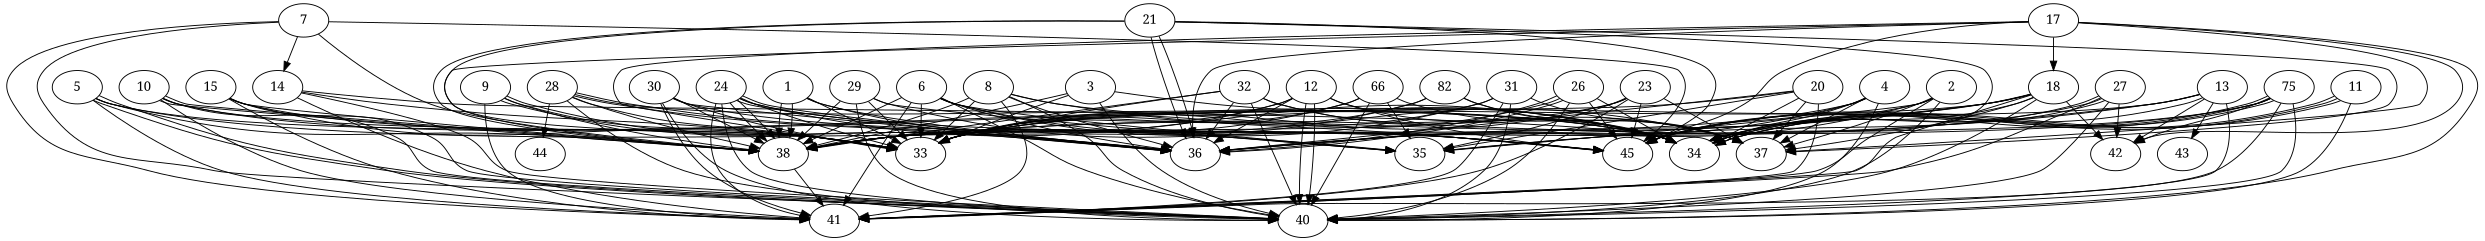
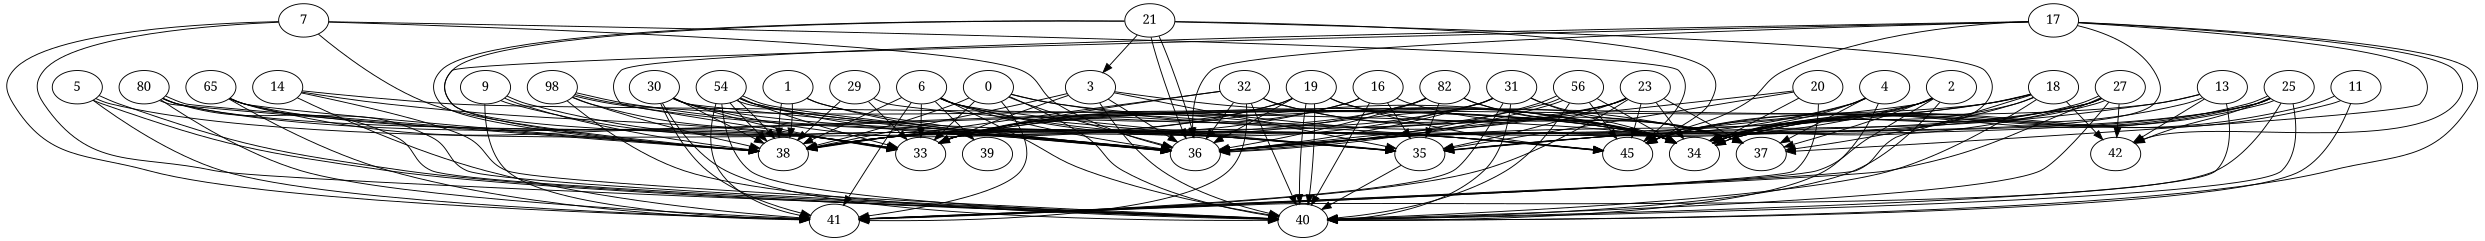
(292, 49) -> (758, 41)
(2099, 49) -> (1123, 50)
(2054, 52) -> (2003, 127)
(144, 87) -> (144, 87)
(211, 87) -> (211, 87)
(552, 87) -> (552, 87)
(721, 87) -> (721, 87)
(988, 87) -> (988, 87)
(1311, 87) -> (1311, 87)
(1378, 87) -> (1378, 87)
(1579, 87) -> (1579, 87)
(2289, 87) -> (2289, 87)
(1370, 110) -> none
none -> (1434, 116)
none -> (1667, 117)
(1793, 117) -> none
none -> (1139, 118)
(850, 119) -> none
none -> (1250, 120)
none -> (1598, 120)
none -> (1828, 120)
(1996, 121) -> none
(1424, 127) -> none
none -> (1328, 128)
(1509, 128) -> none
(491, 129) -> none
(695, 129) -> none
(273, 132) -> none
(1342, 132) -> none
none -> (1363, 132)
none -> (1429, 132)
none -> (1667, 132)
none -> (1779, 133)
none -> (1028, 135)
(1232, 135) -> none
(540, 154) -> none
none -> (988, 154)
(2183, 154) -> none
(803, 180) -> (1088, 211)
(946, 194) -> (1371, 182)
